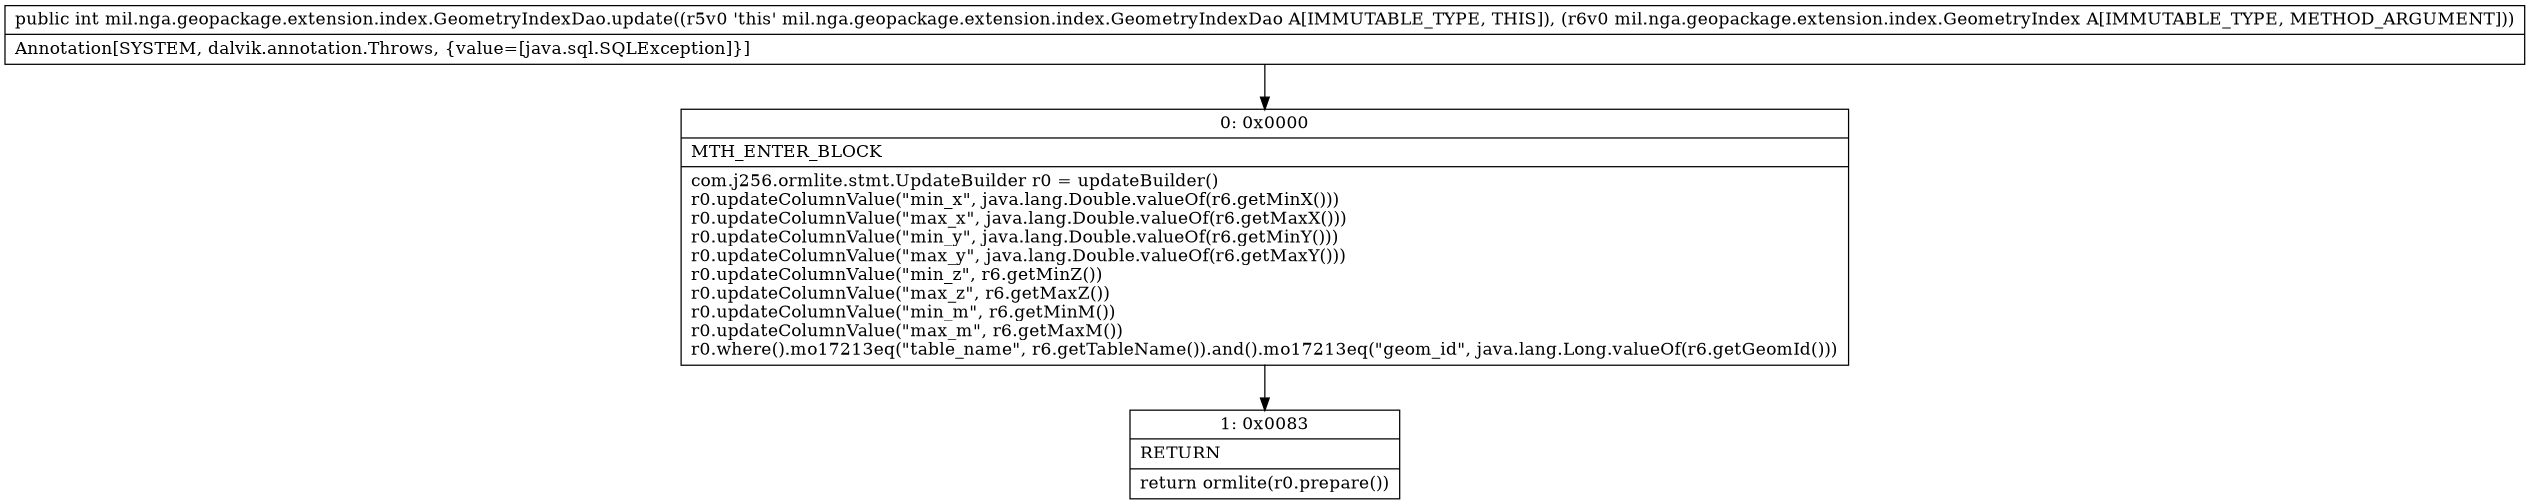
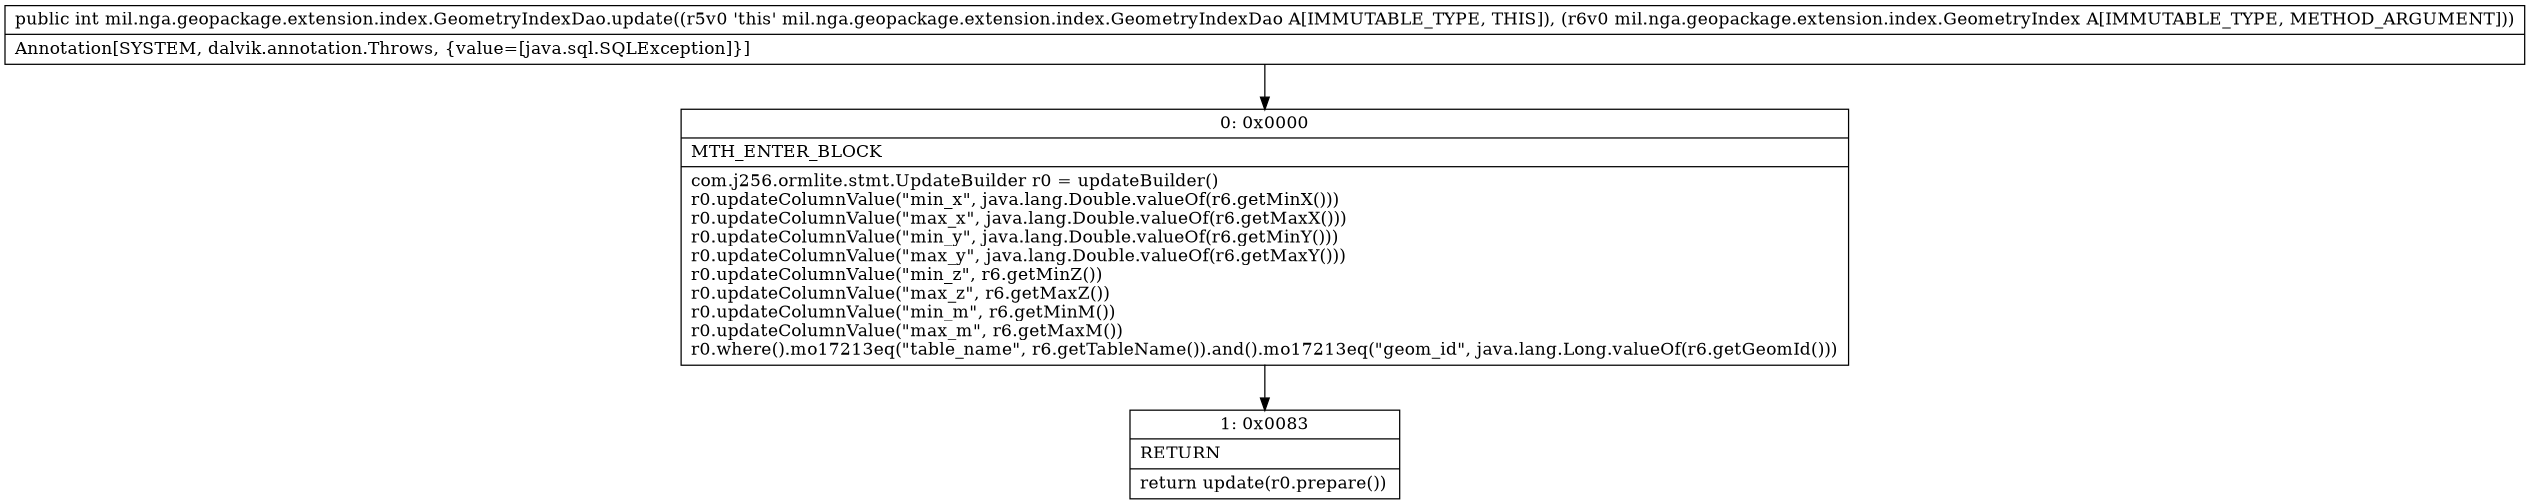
(1265, 483) -> (1264, 483)
